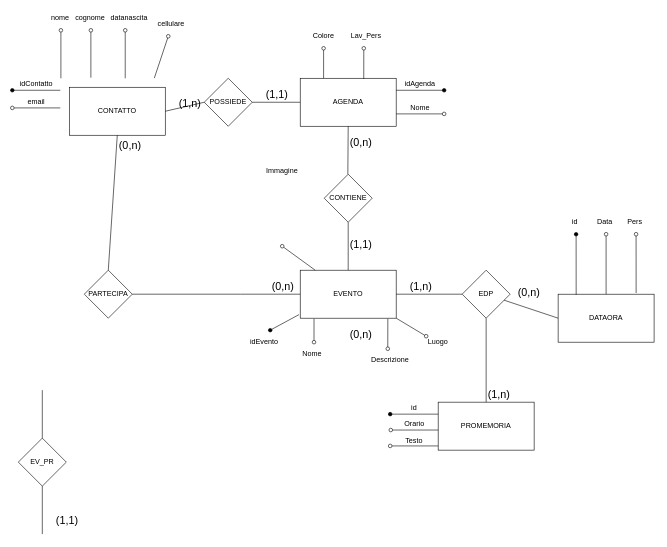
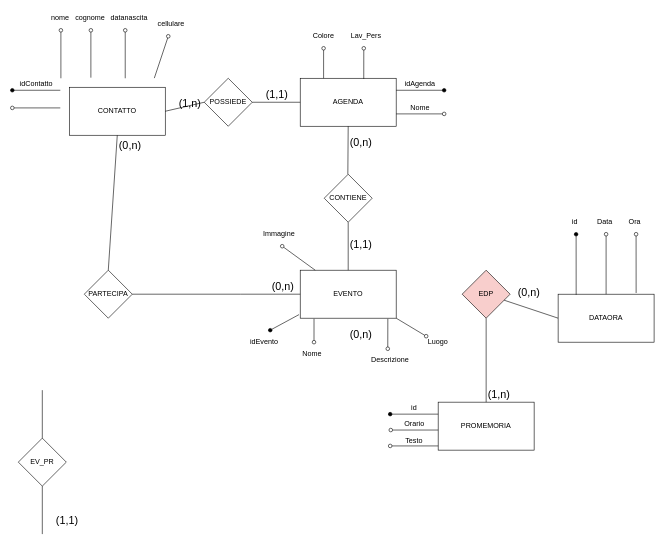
(36, 102) -> none
(282, 171) -> (279, 234)
(635, 222) -> (635, 222)
(429, 294) -> none
(486, 294) -> (486, 294)
